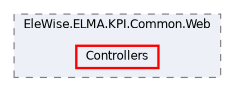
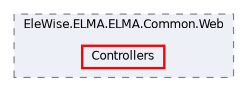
(117, 25) -> (124, 25)
